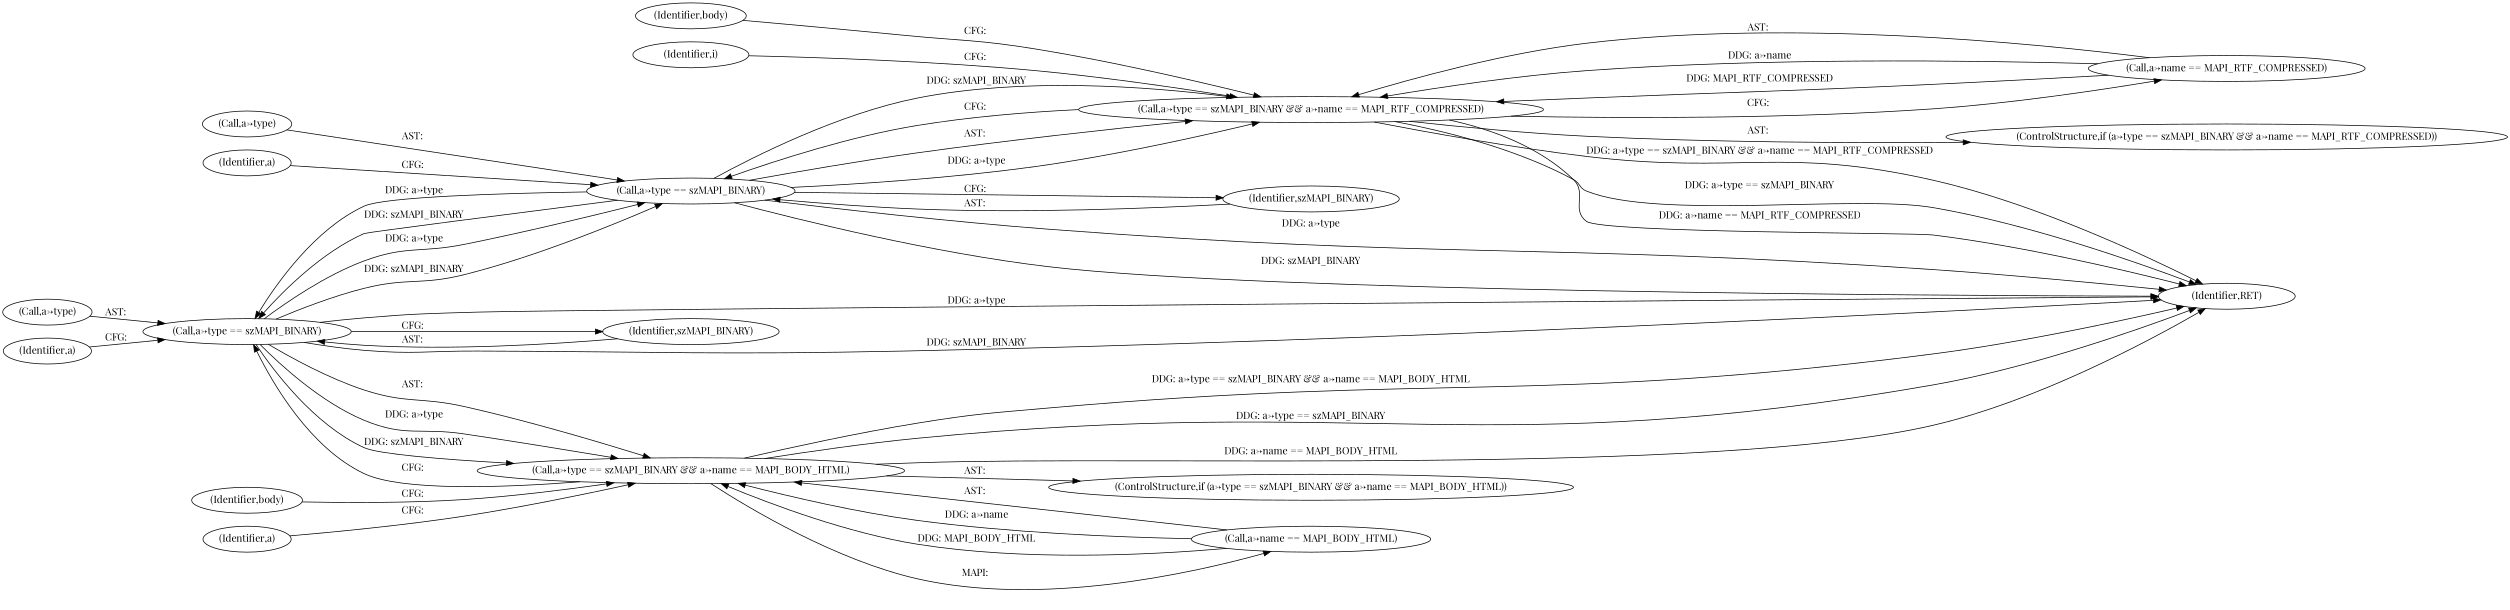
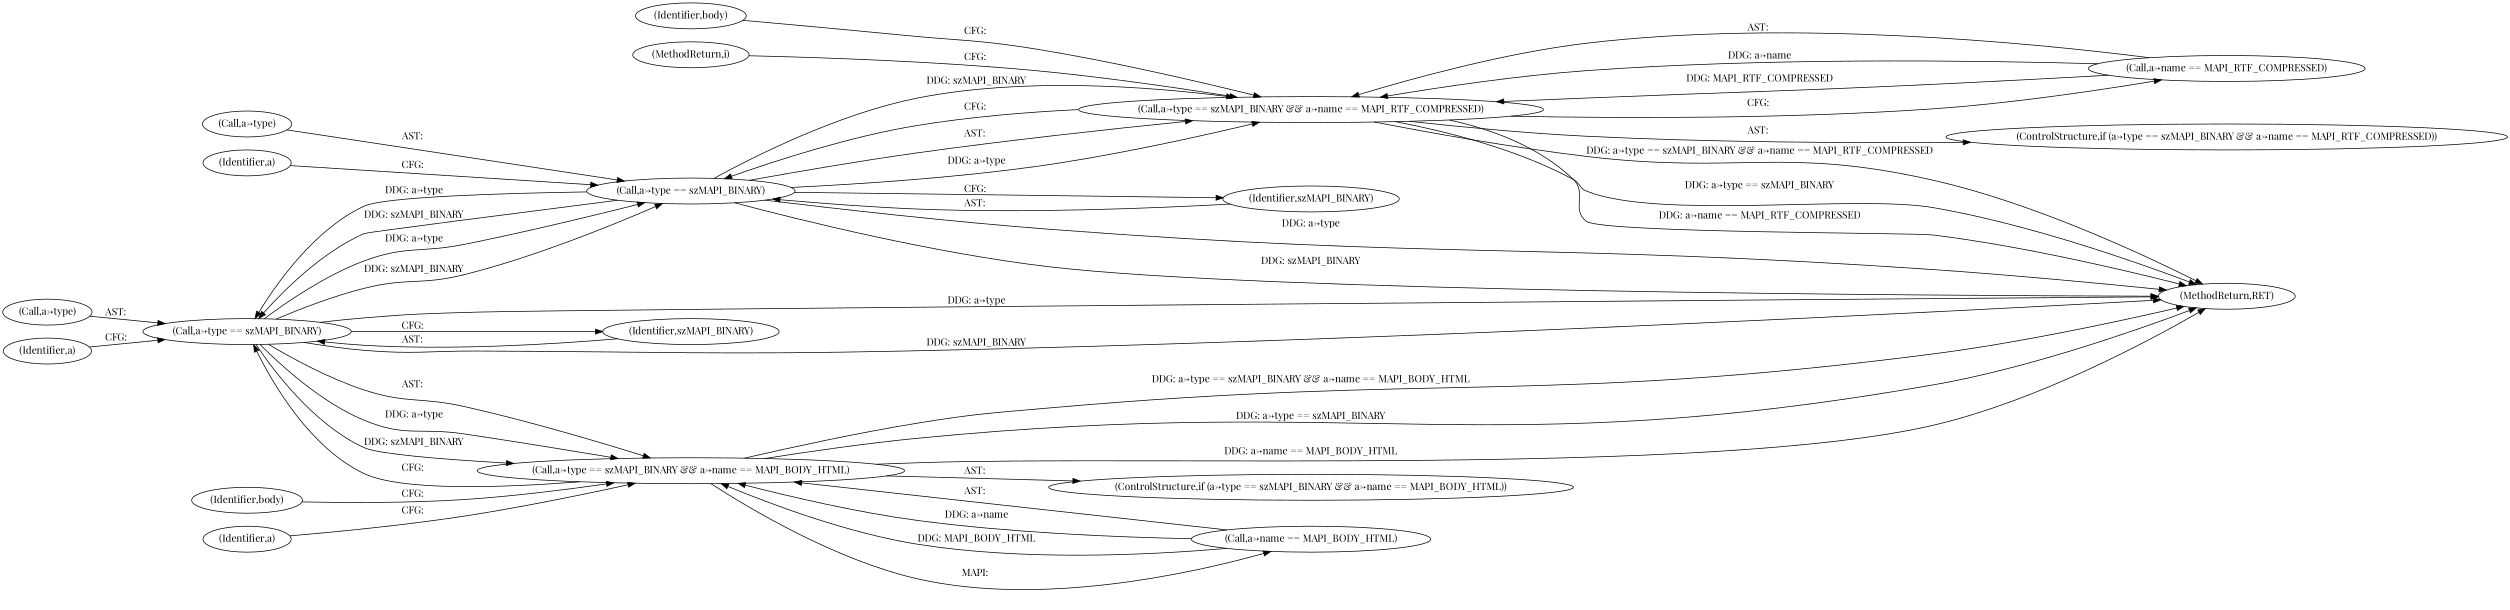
(691, 55) -> (691, 55)
(2227, 296) -> (2227, 296)
